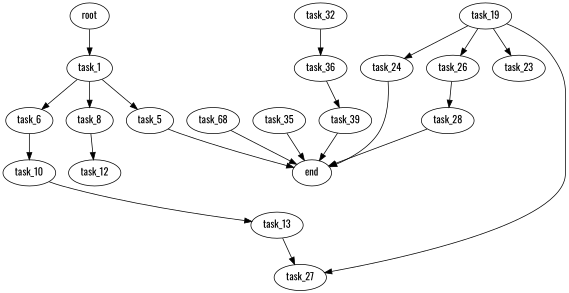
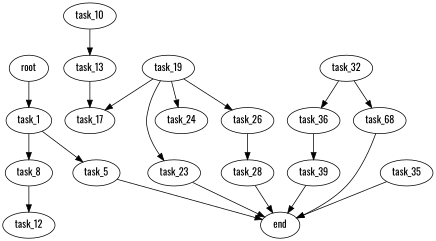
none -> (361, 91)
(29, 121) -> none
(378, 133) -> (225, 198)
(300, 277) -> (90, 121)
